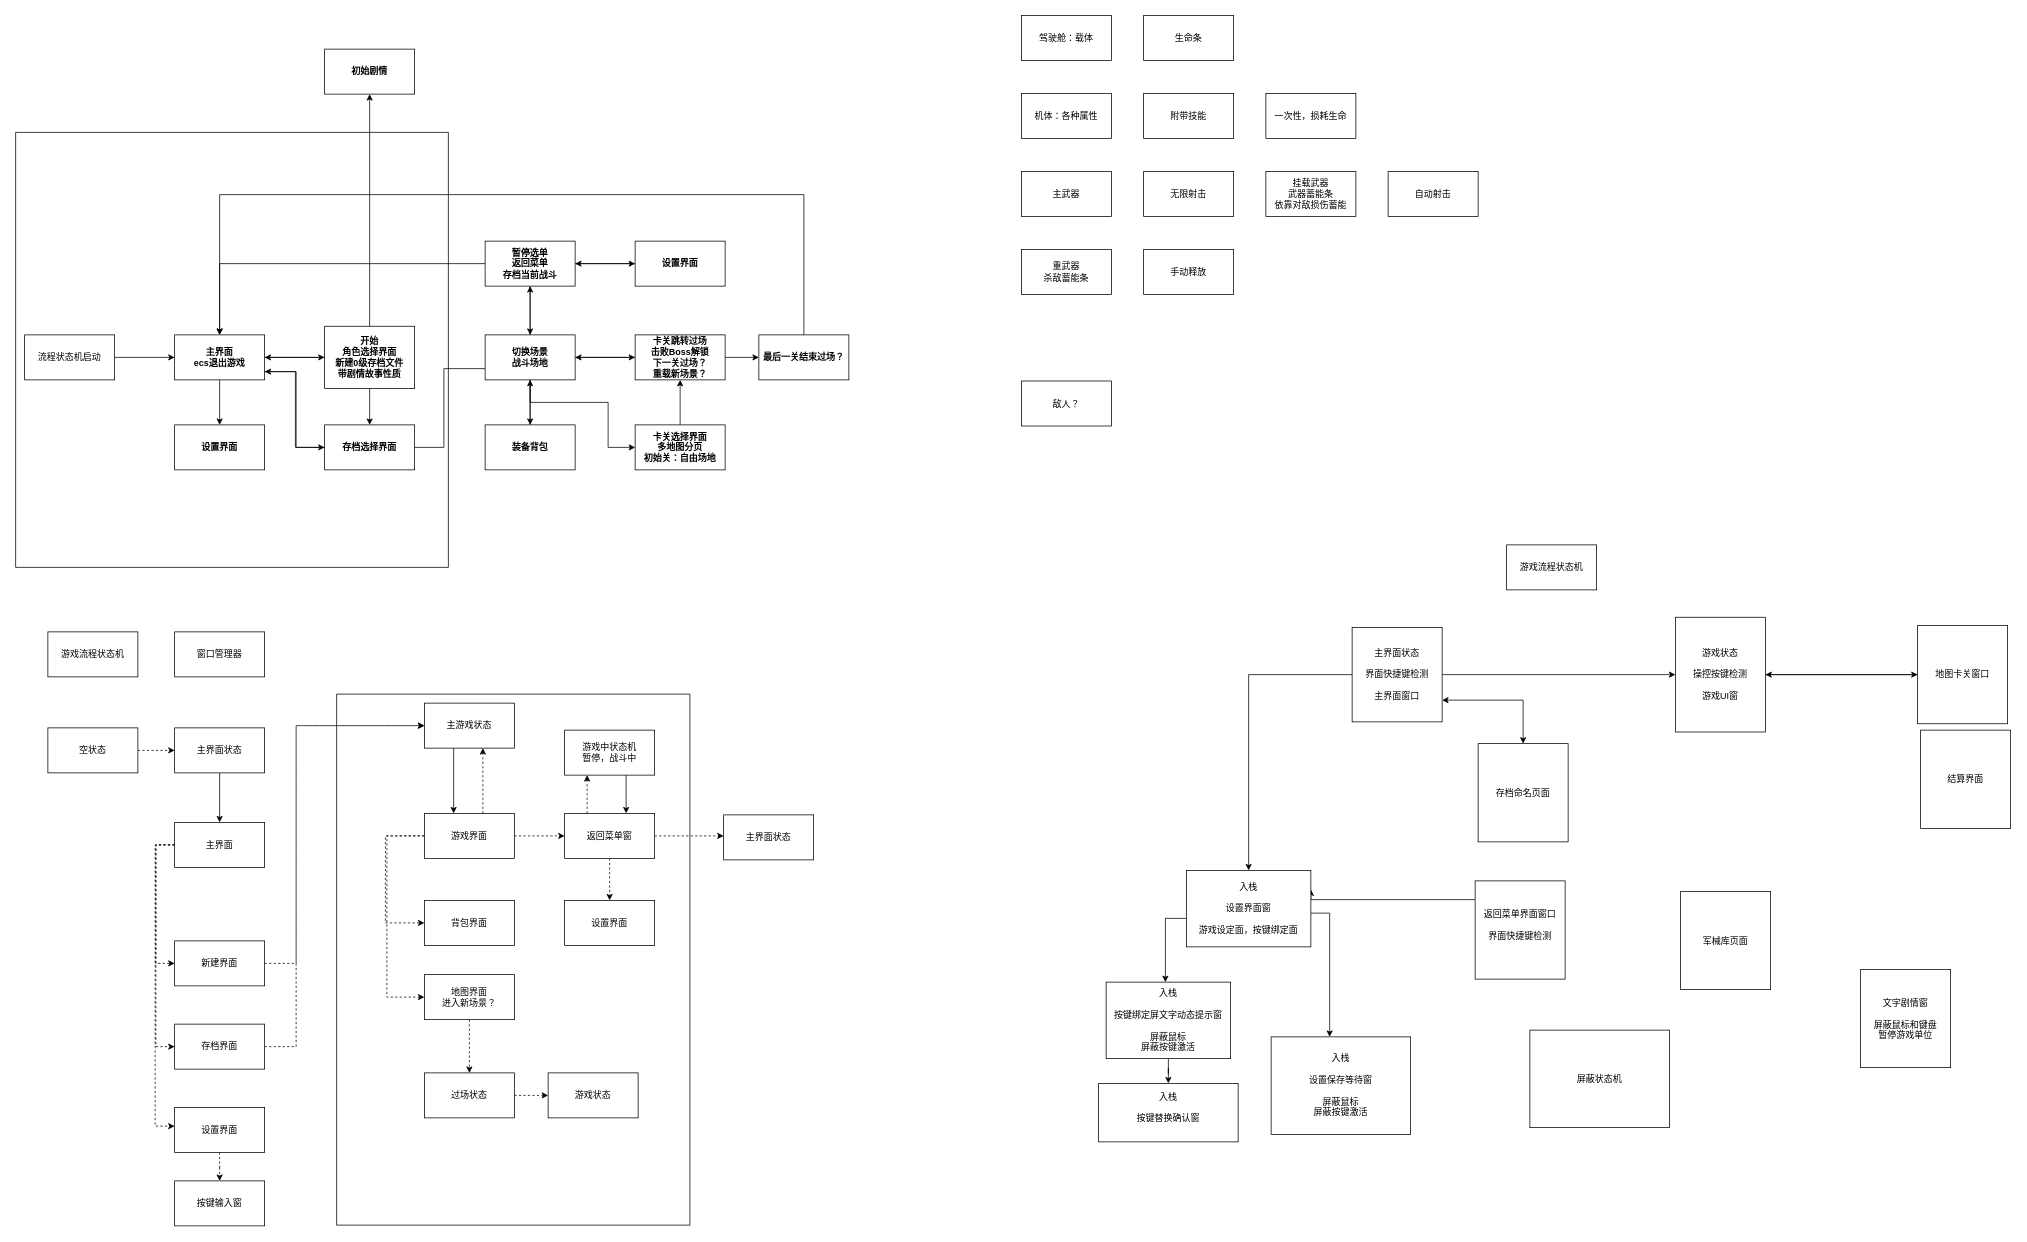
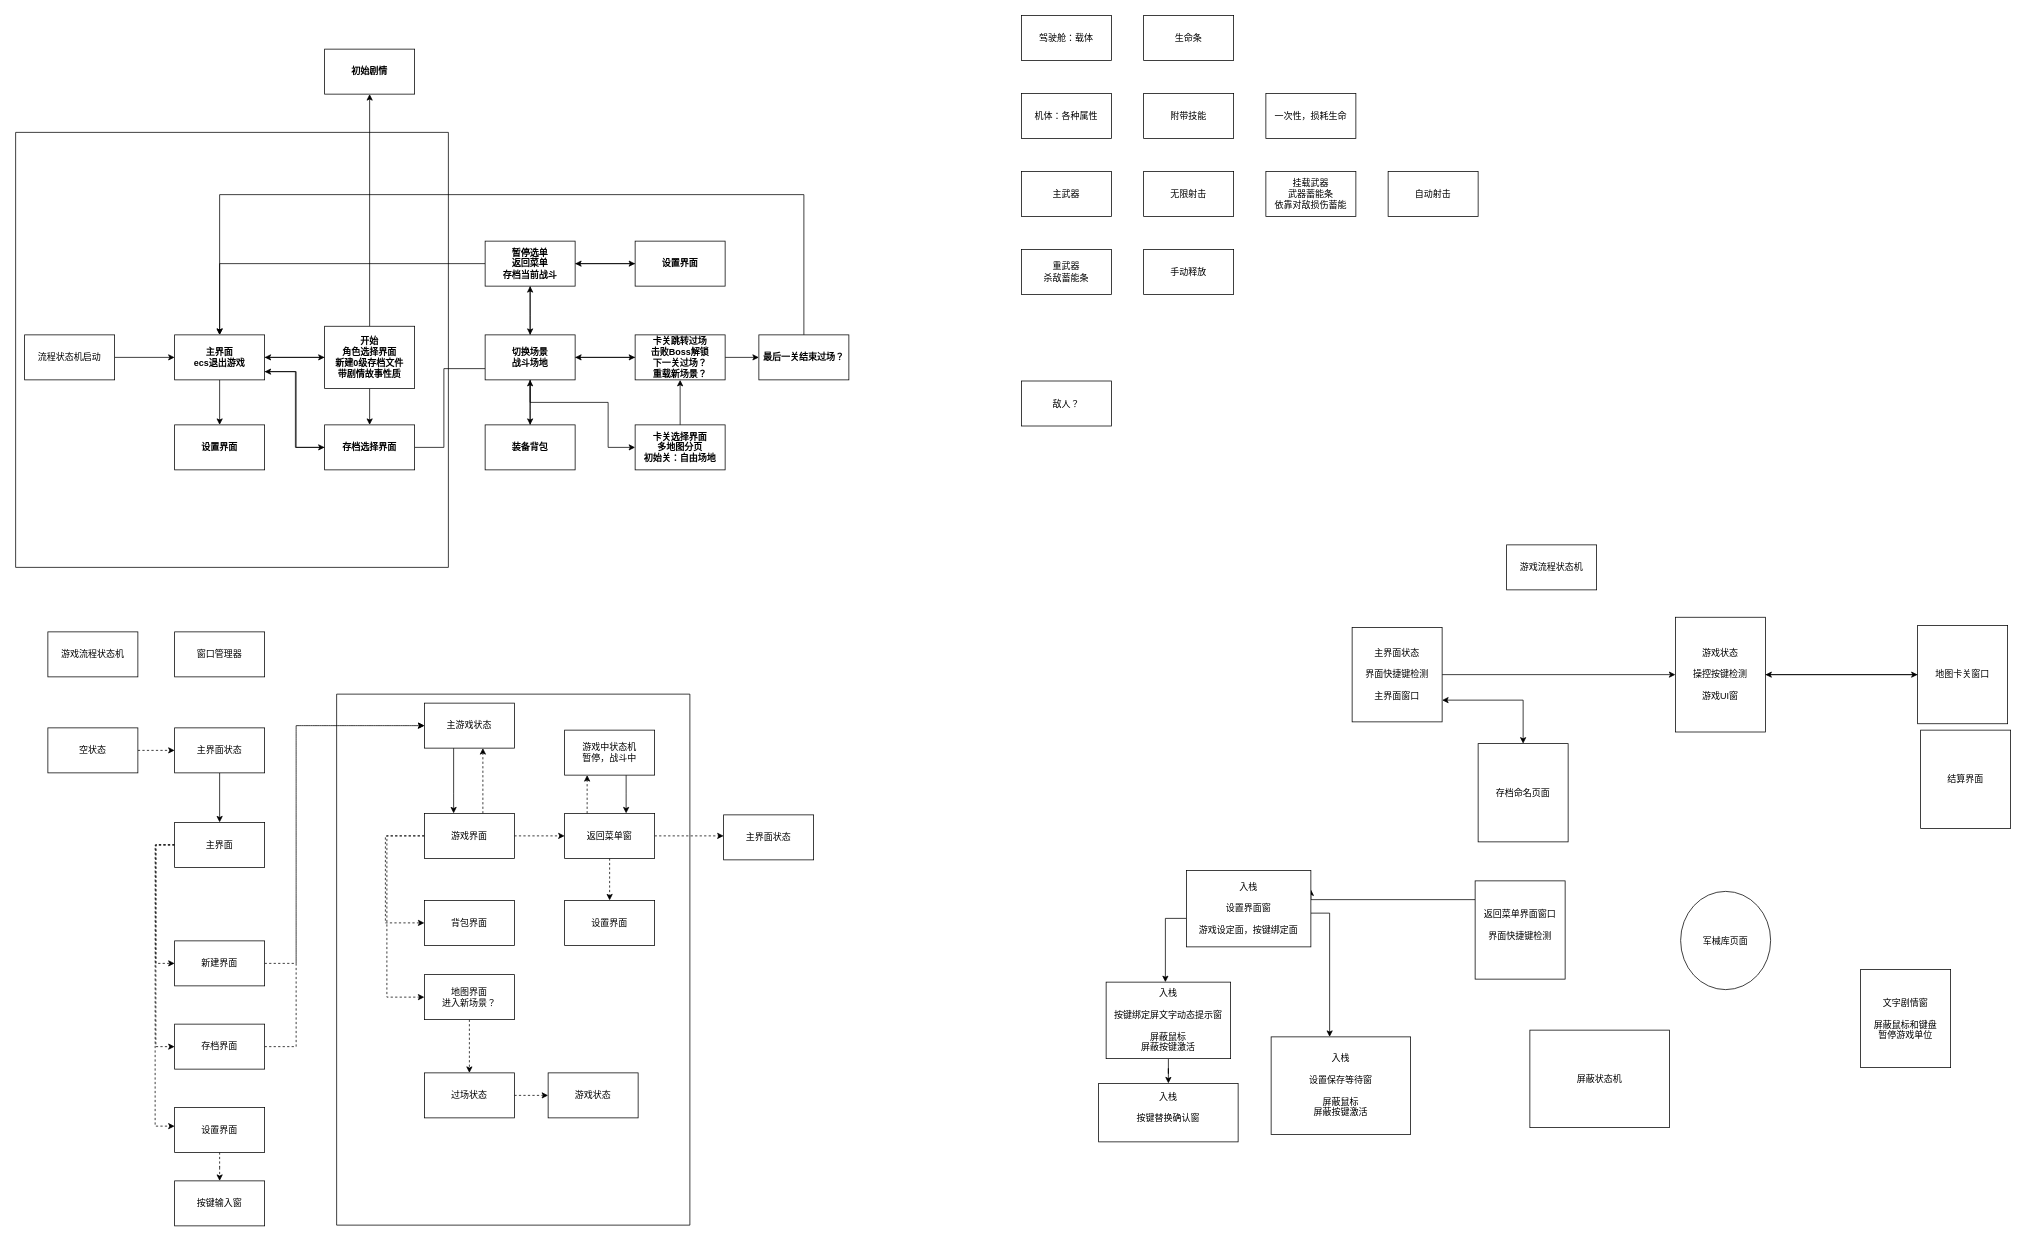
(1248, 718) -> none
(1725, 941) -> (1725, 941)
